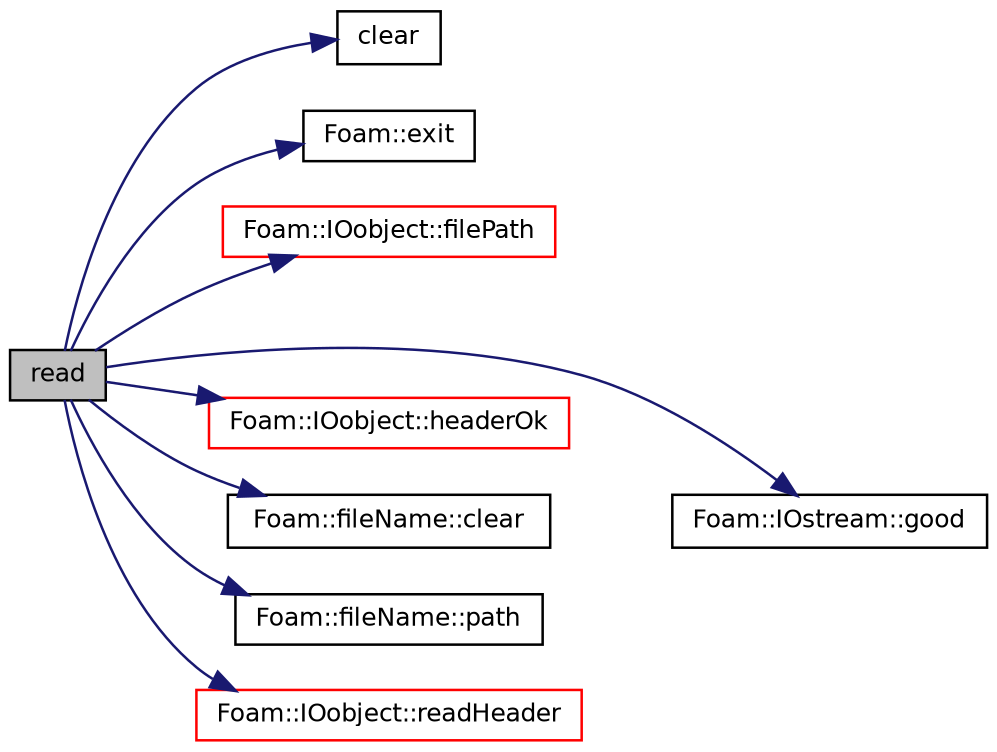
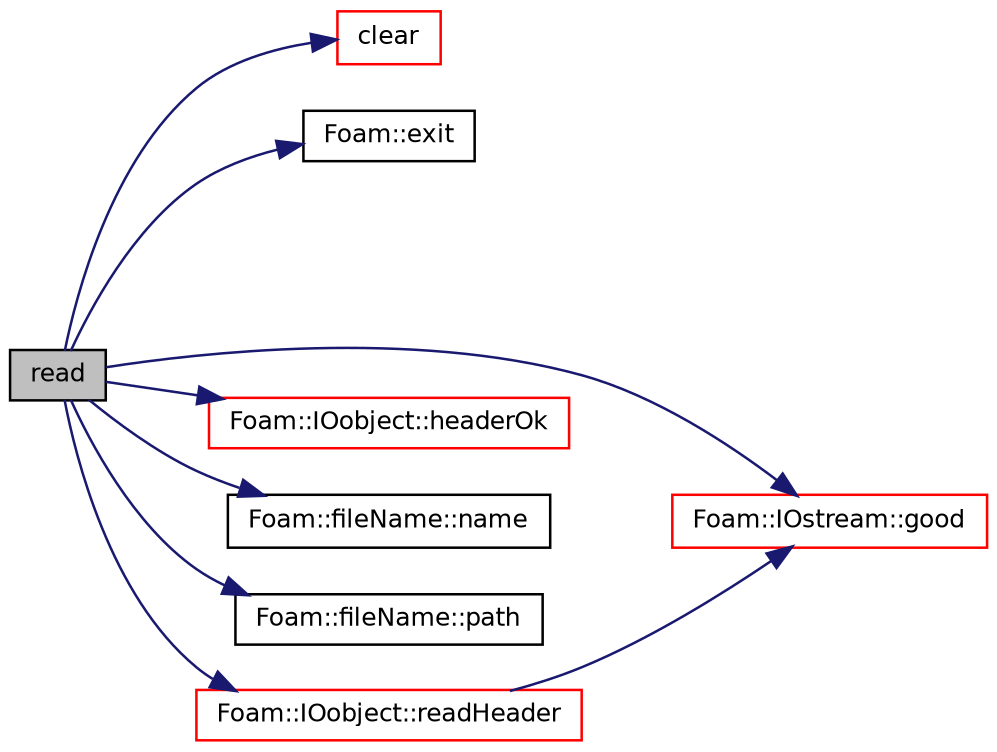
(389, 38) -> (389, 38)
(389, 232) -> none
(389, 521) -> (389, 521)
(830, 521) -> (830, 521)
none -> (646, 637)
